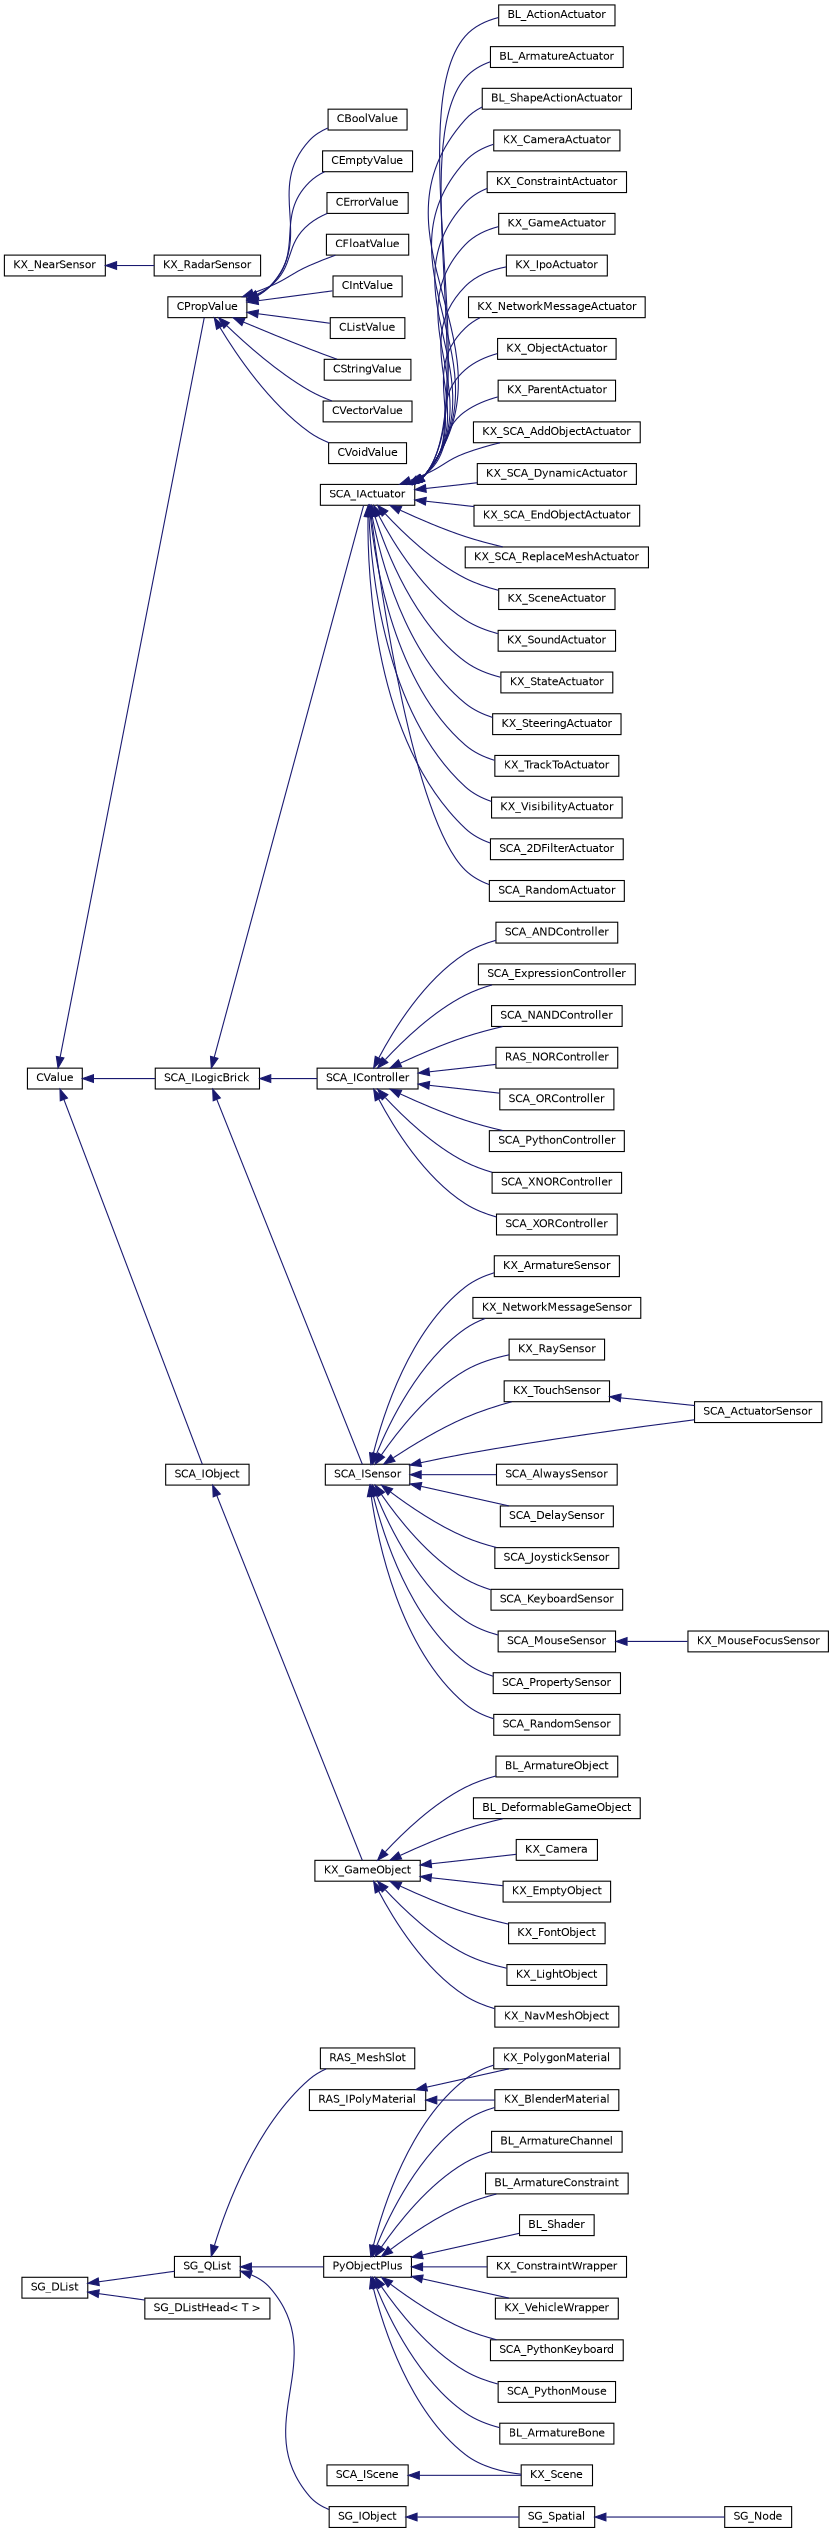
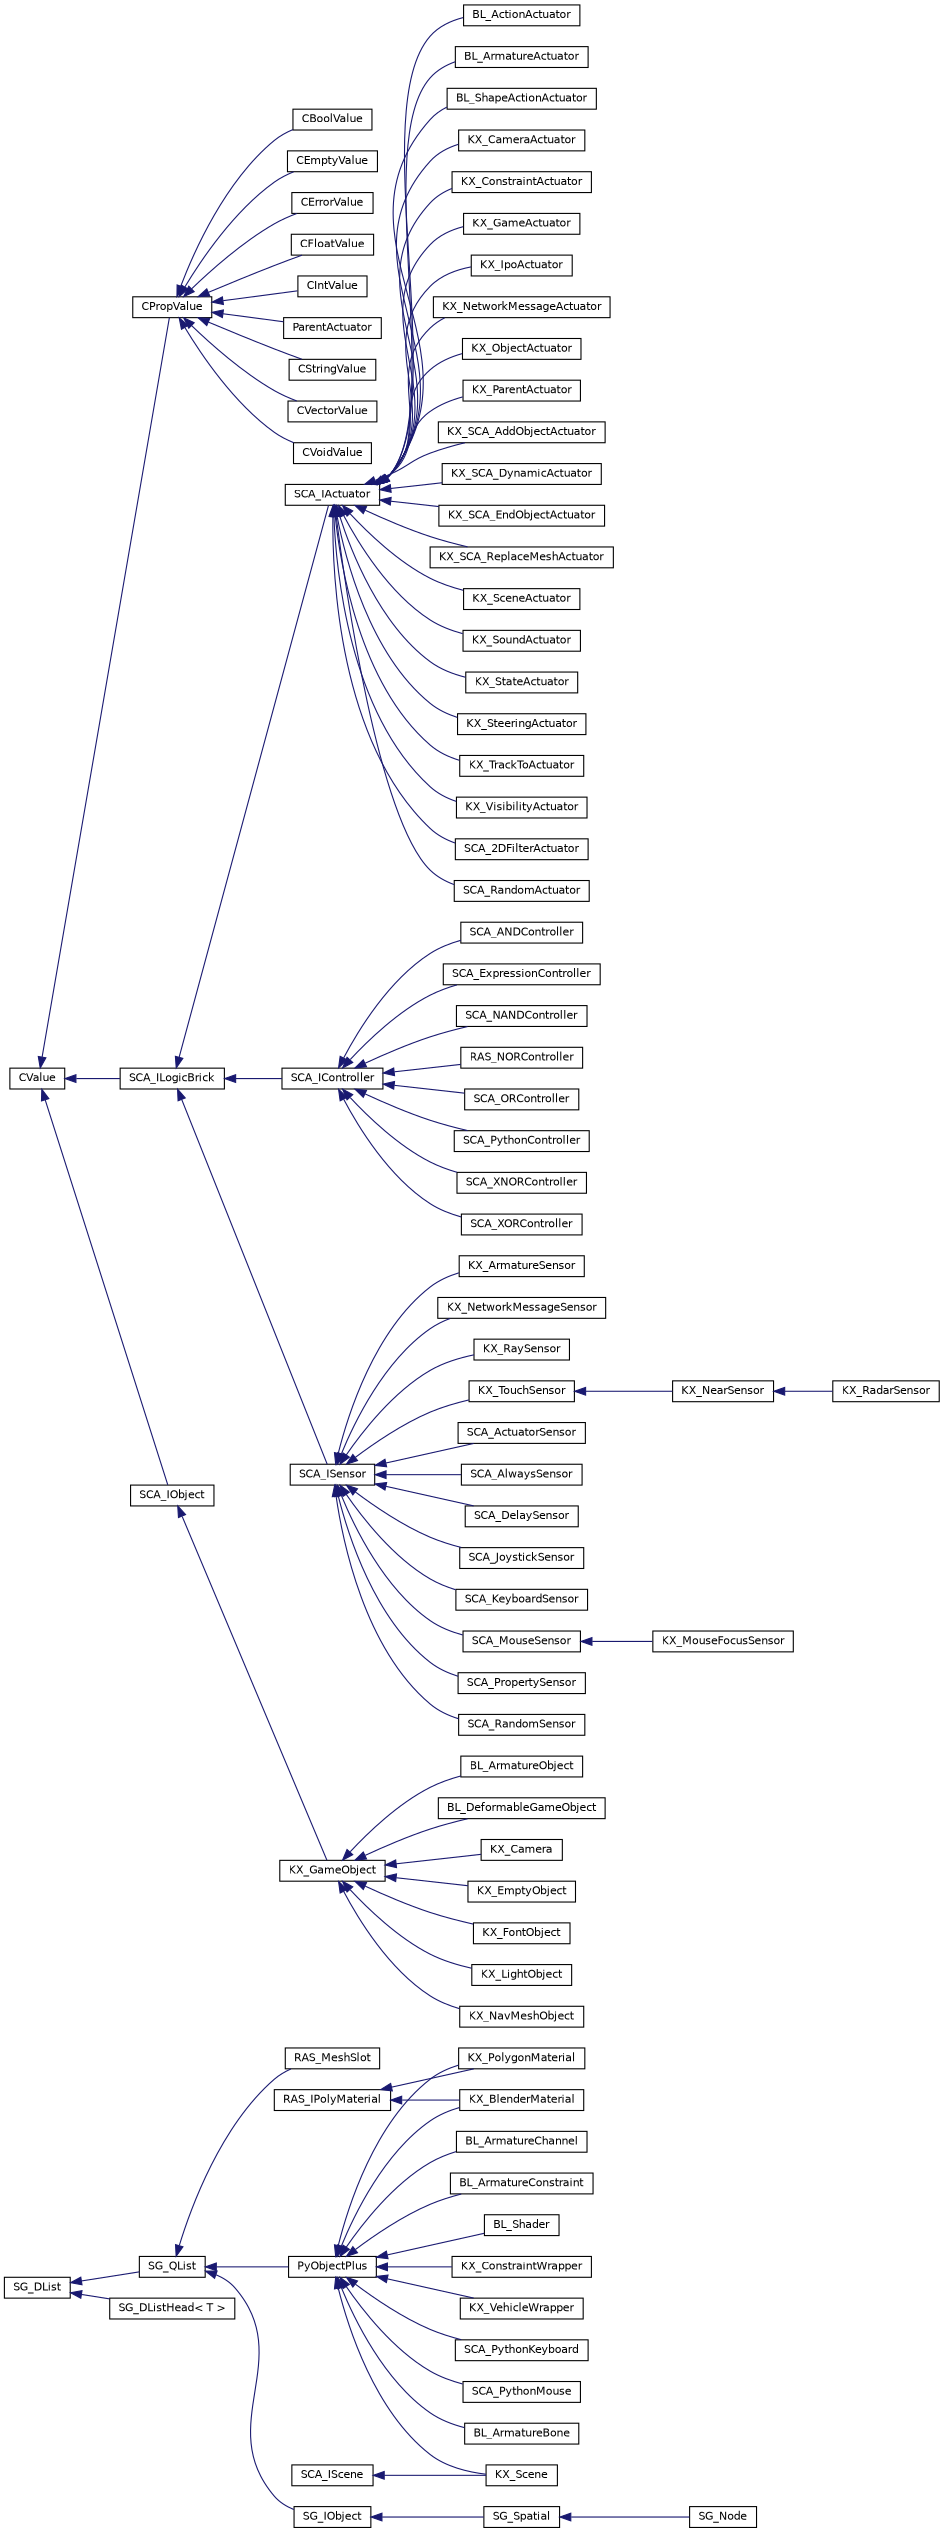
(368, 328) -> (332, 328)
(658, 1402) -> (629, 1391)
